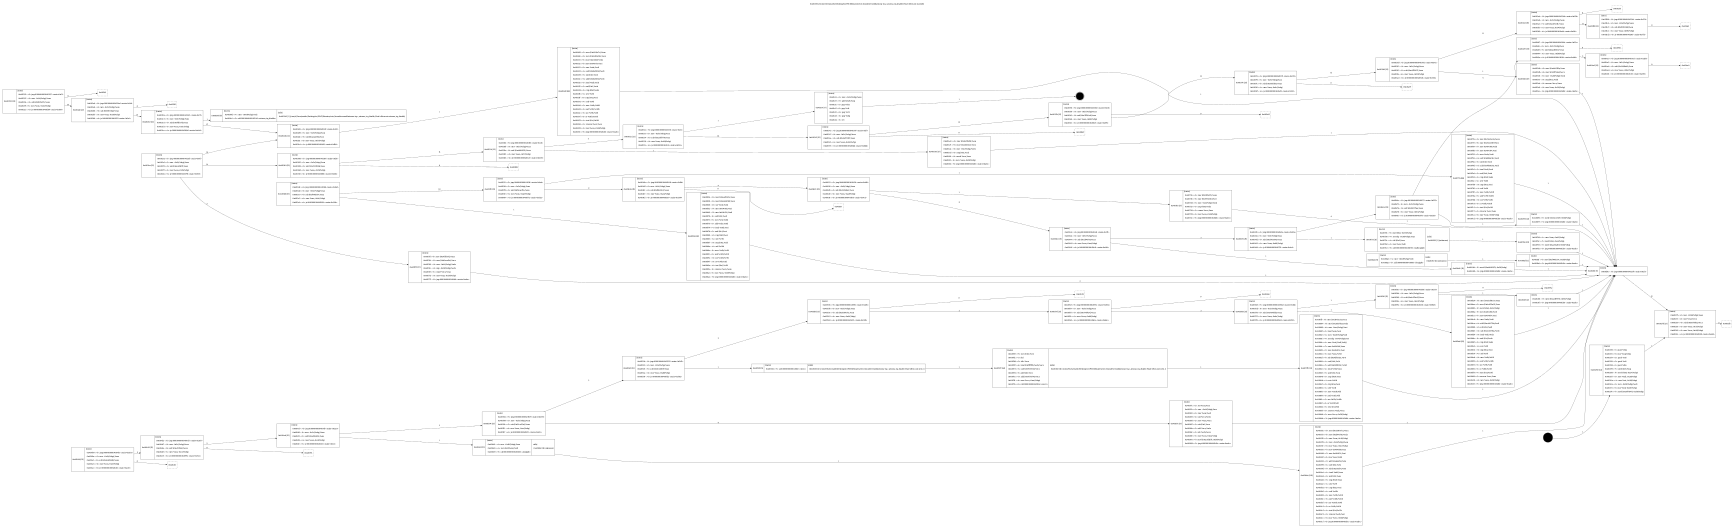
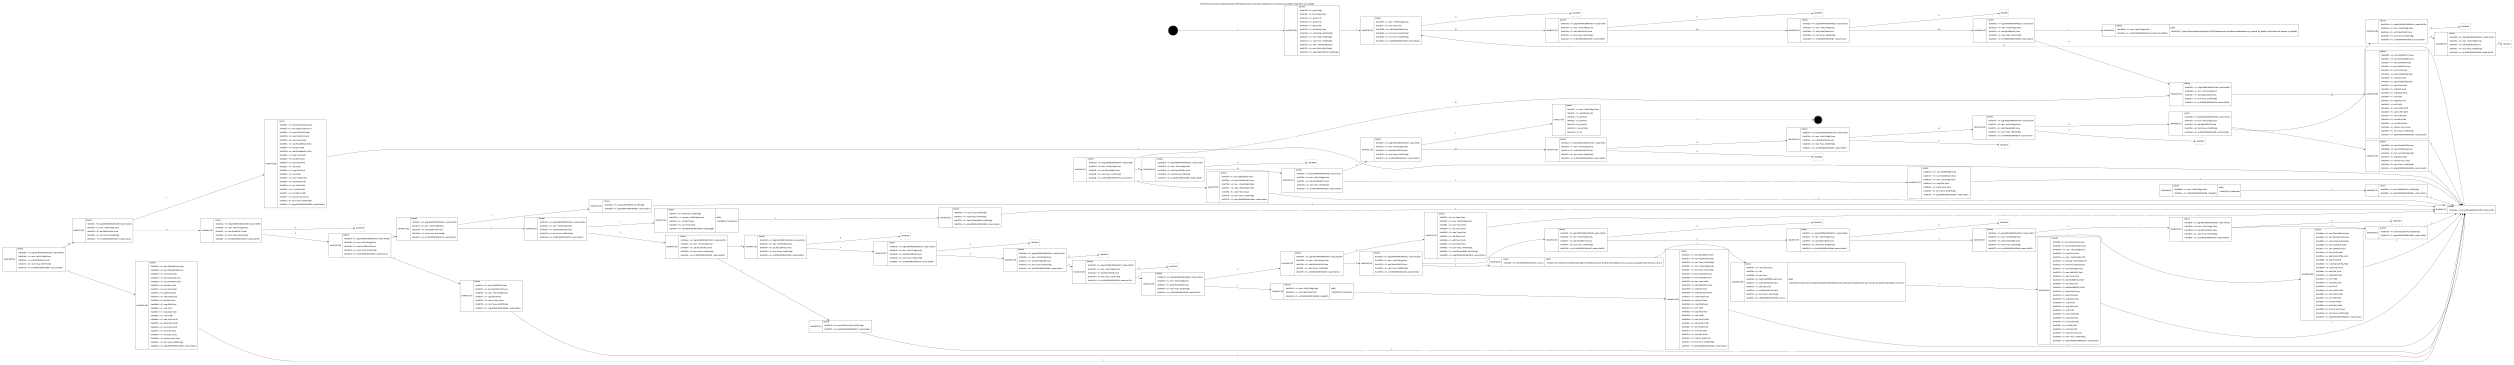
none -> (1483, 31)
none -> (969, 257)
